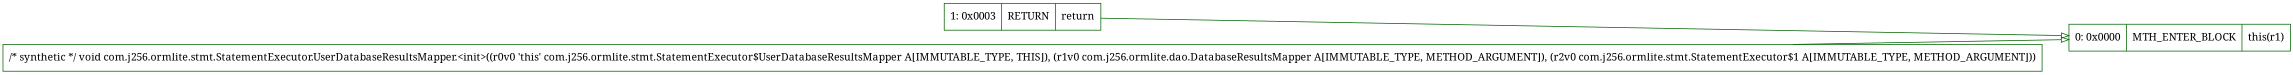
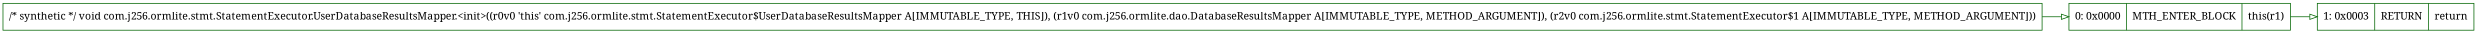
(1581, 27) -> (2300, 17)
